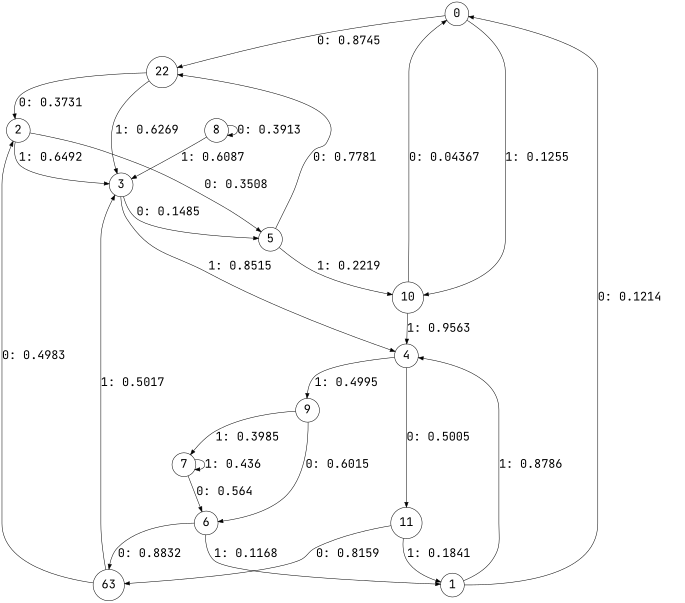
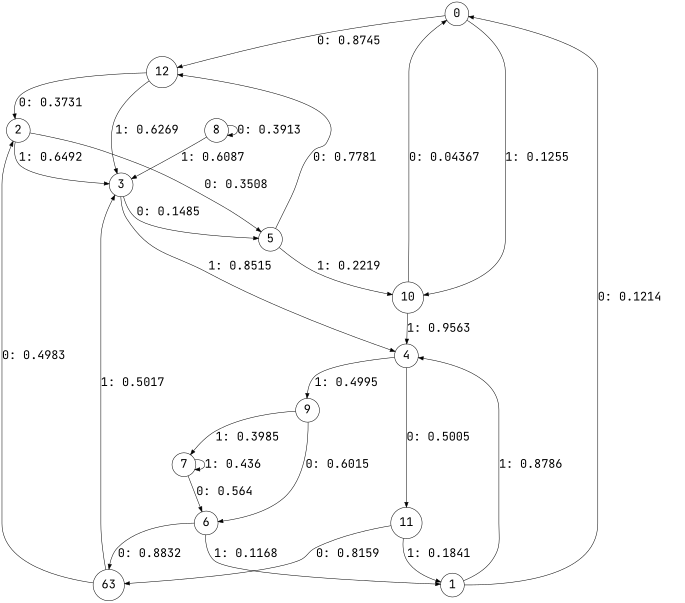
(162, 72) -> (162, 72)
